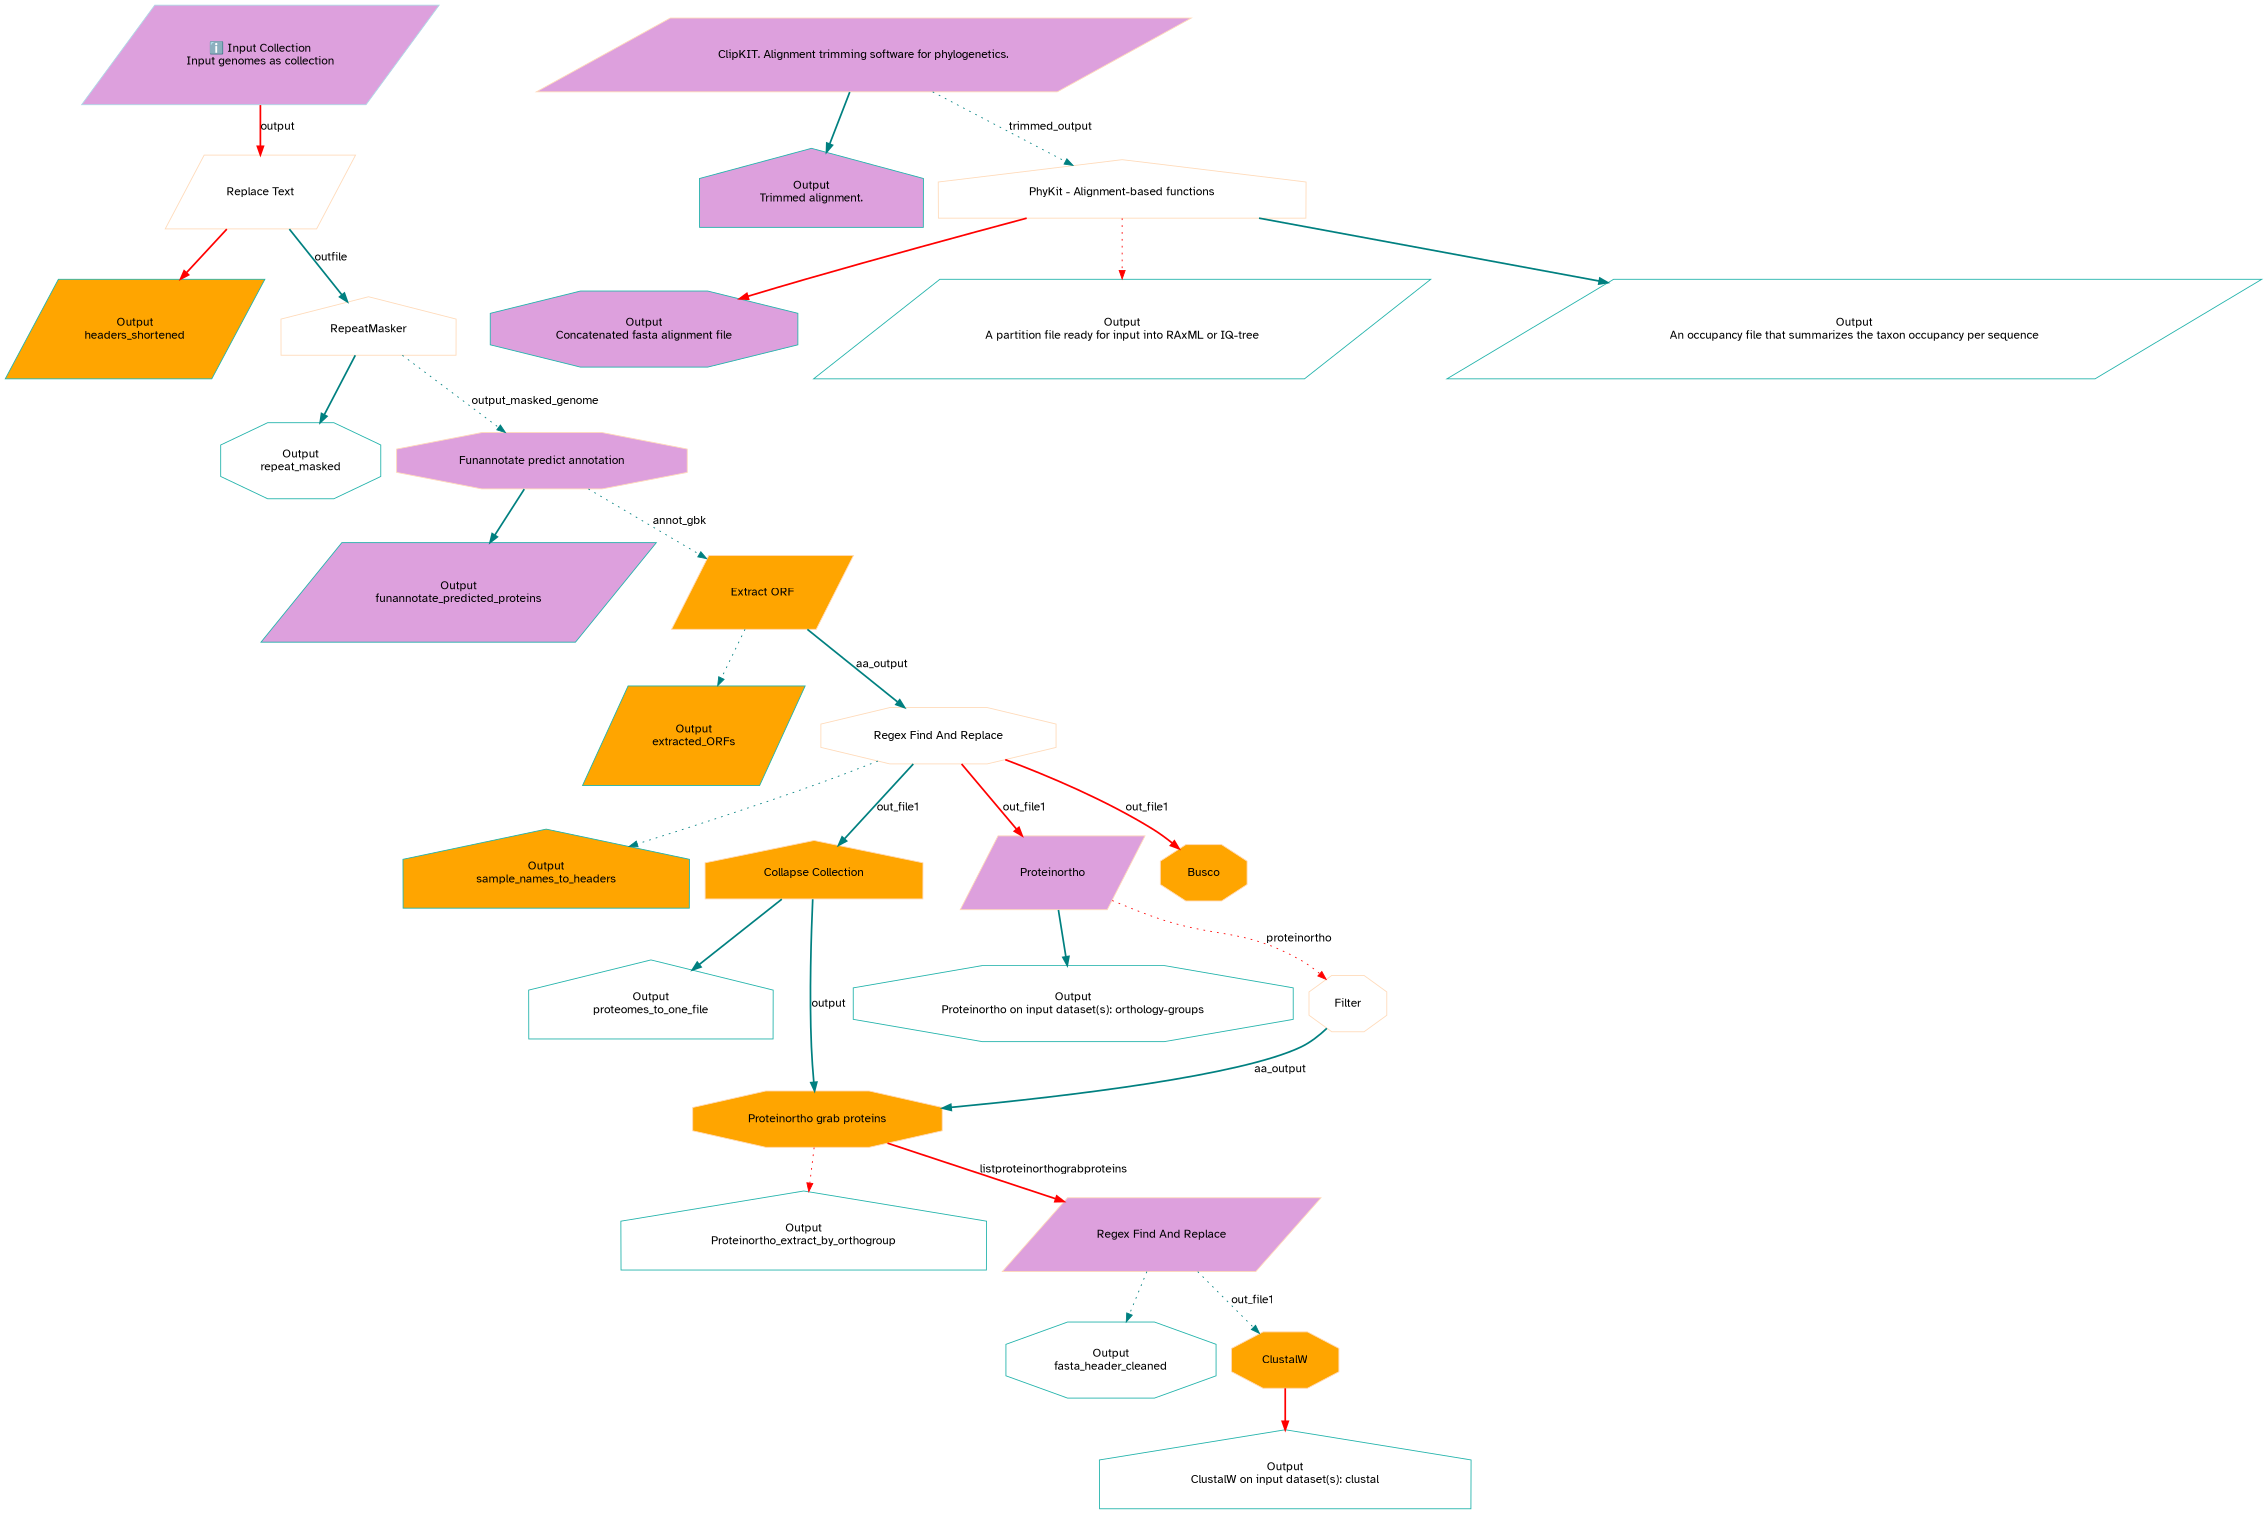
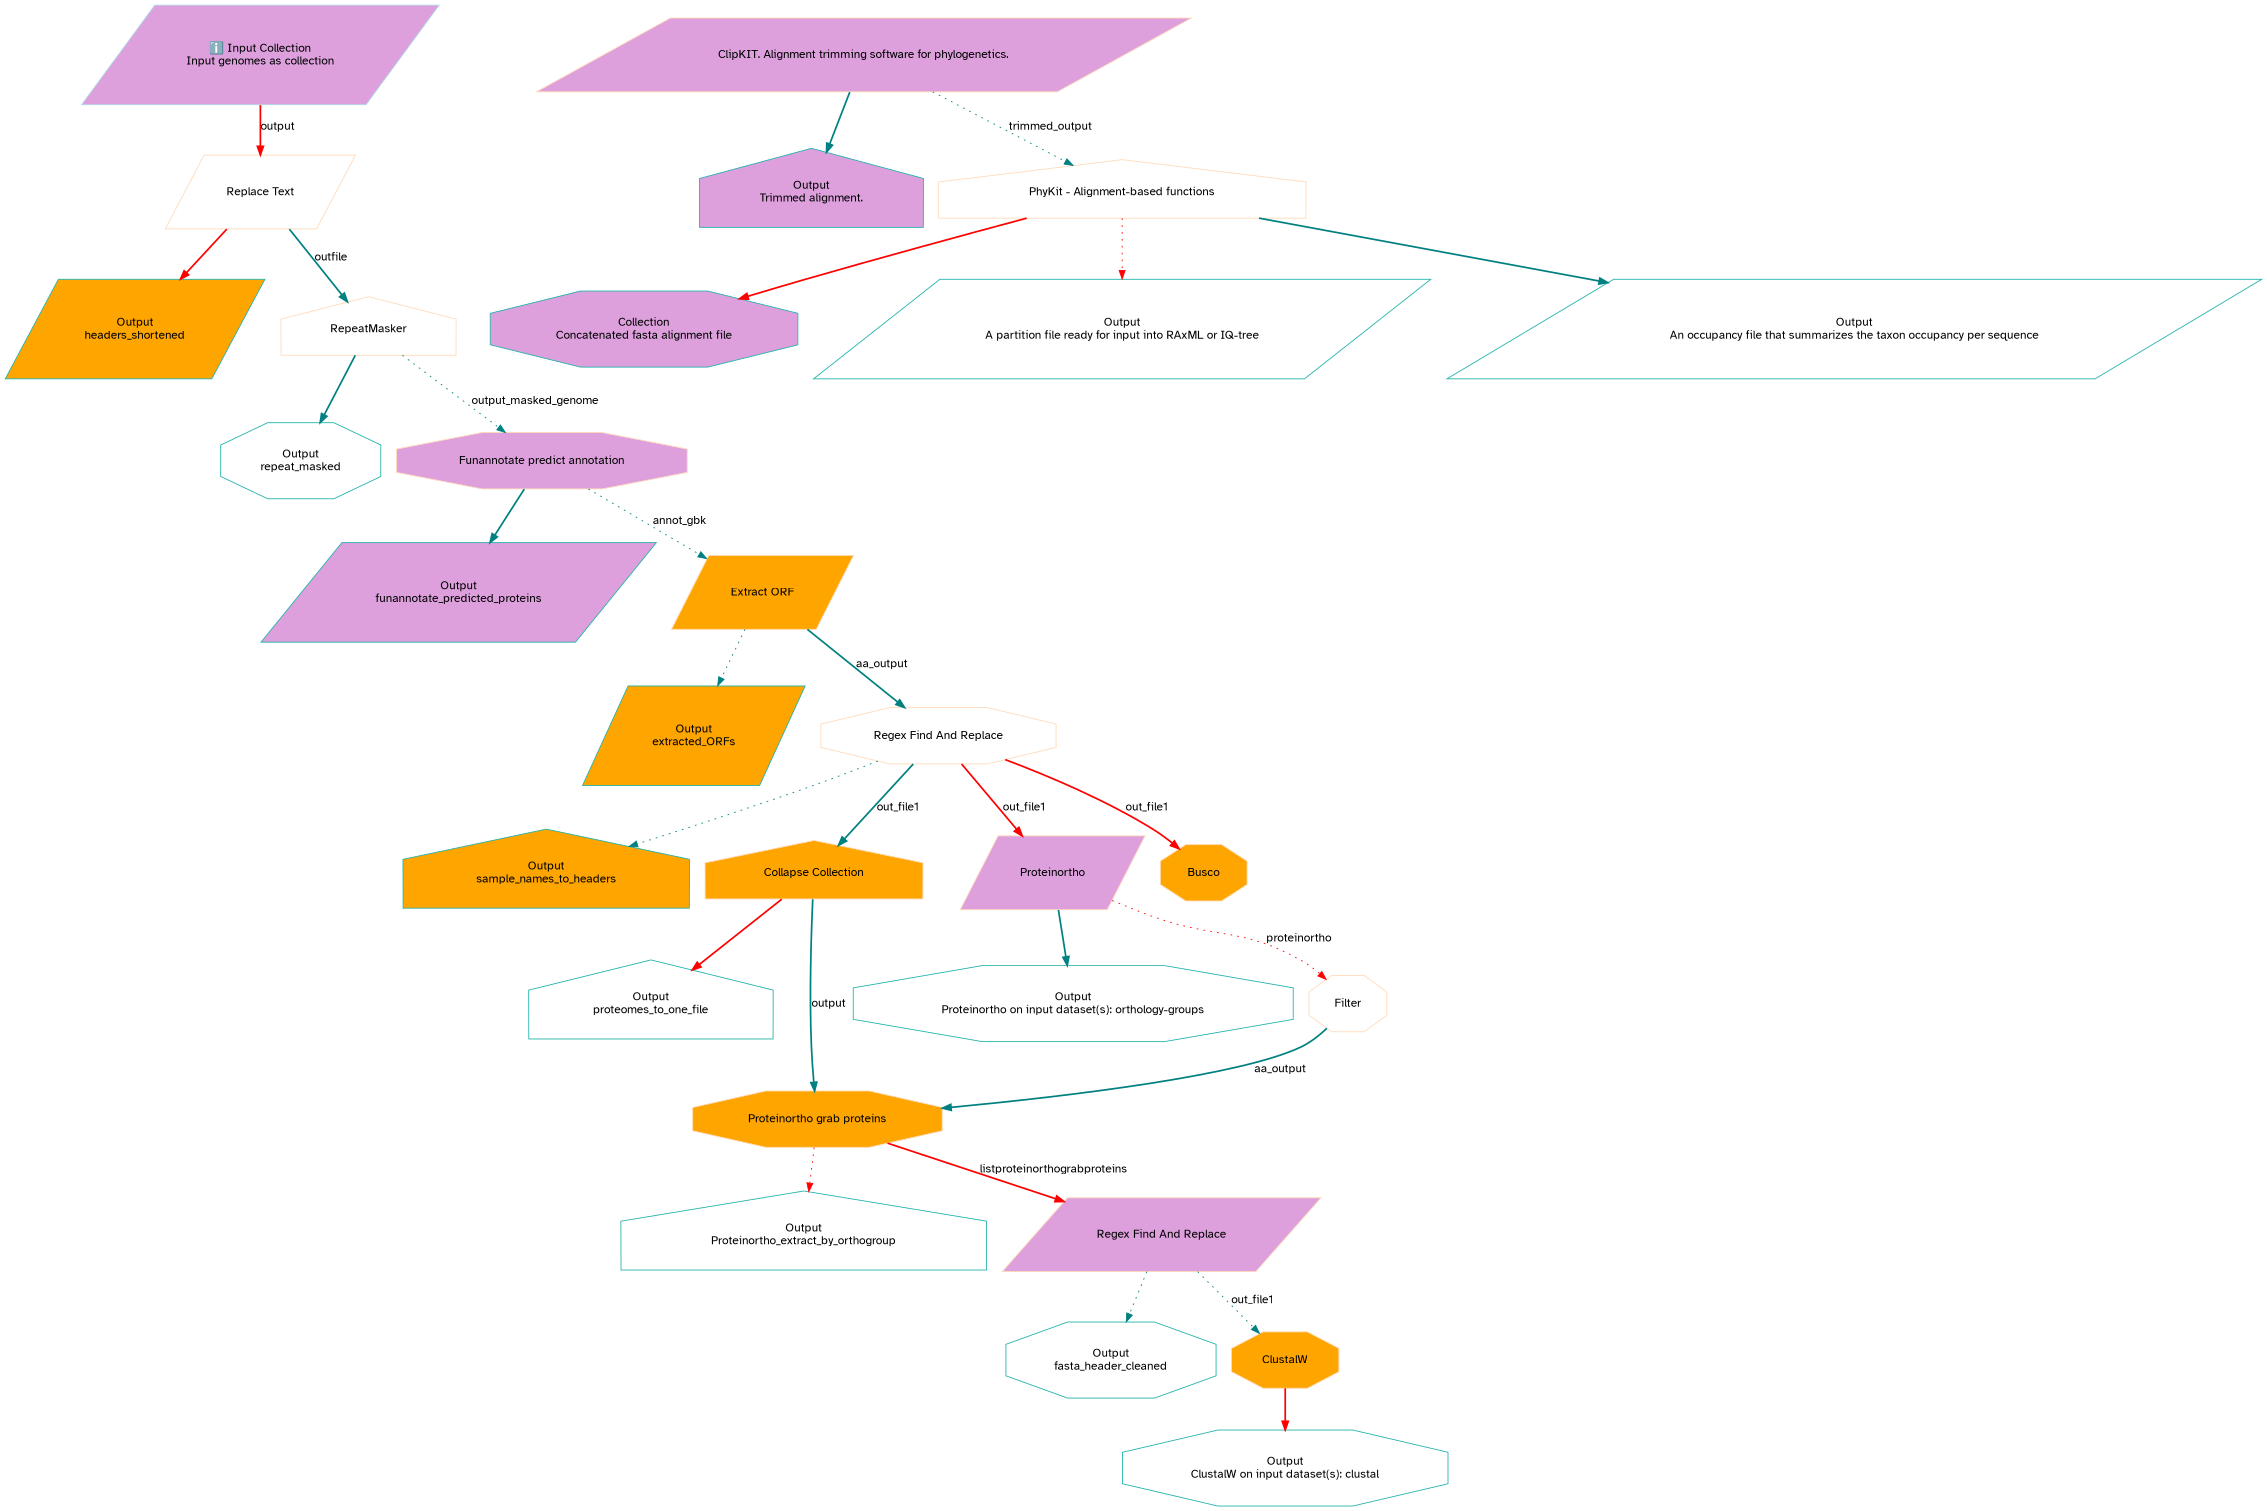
(644, 329) -> (644, 329)
(741, 932) -> (741, 932)
(1285, 1473) -> (1285, 1468)
